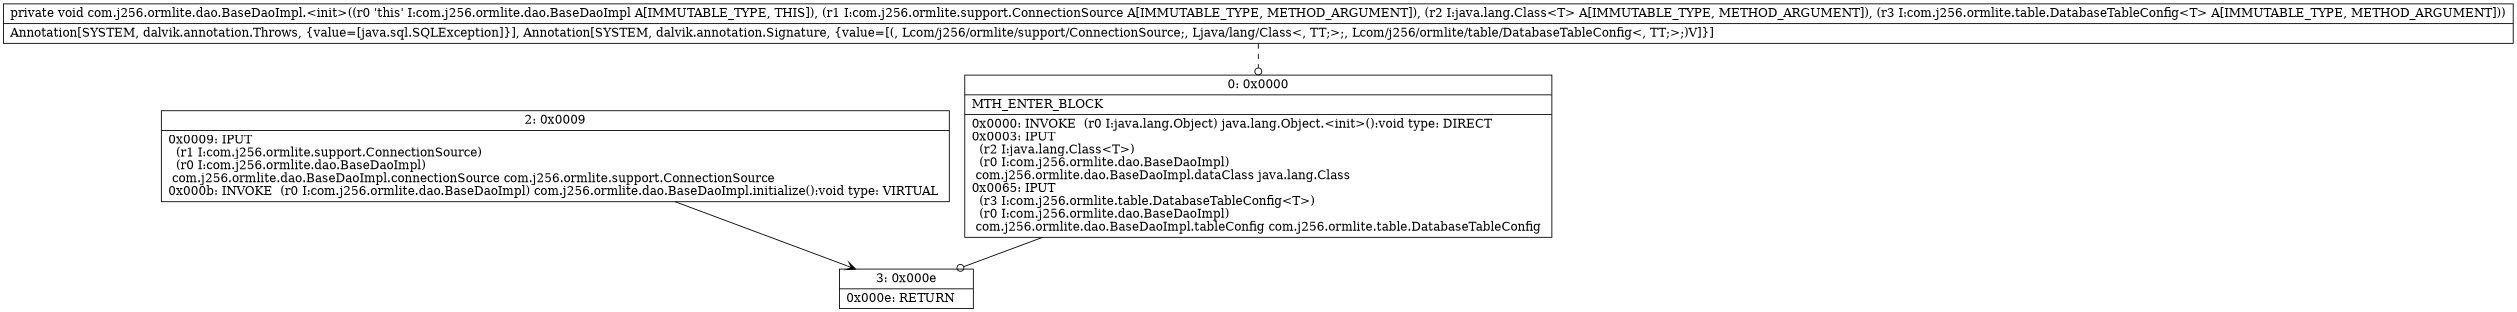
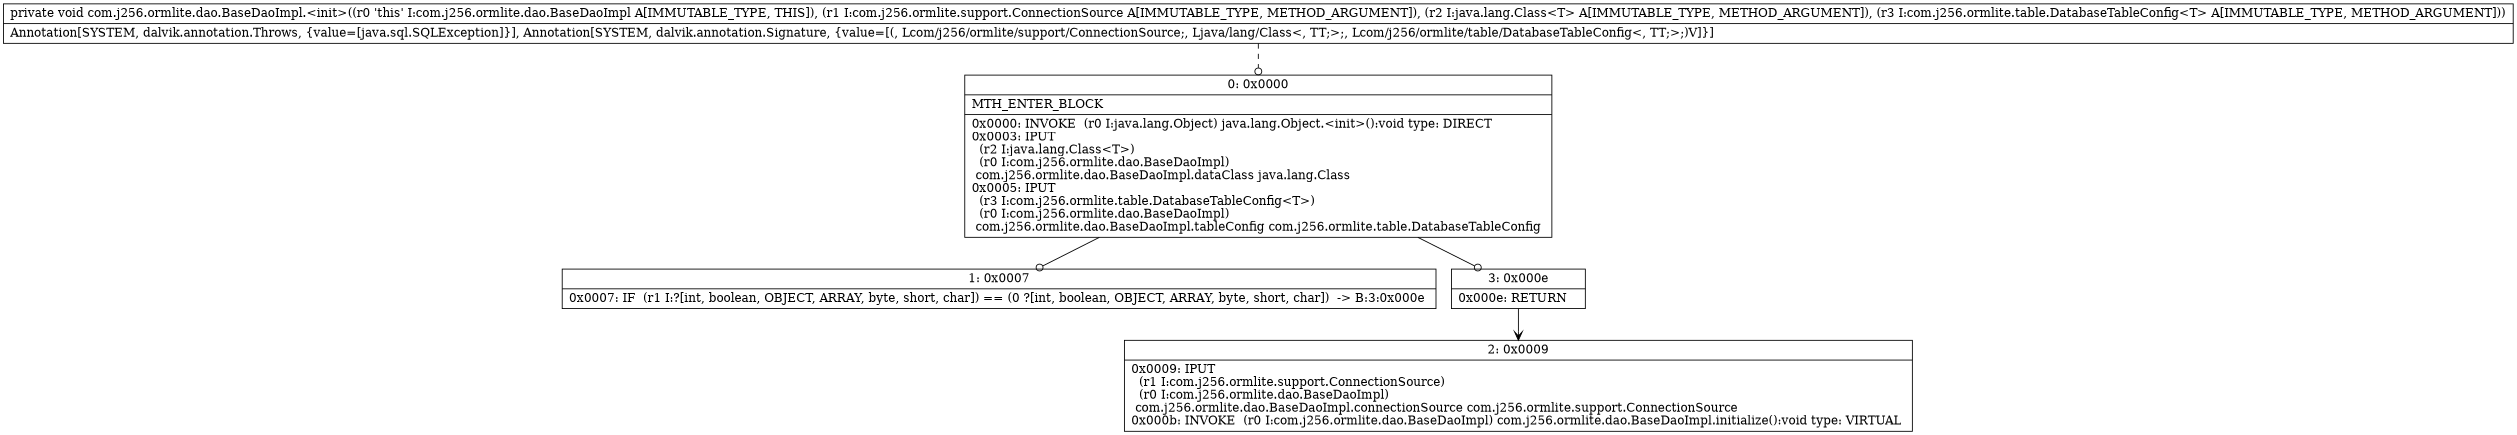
(1018, 188) -> (1018, 188)
(761, 234) -> (1518, 320)
none -> (999, 289)
